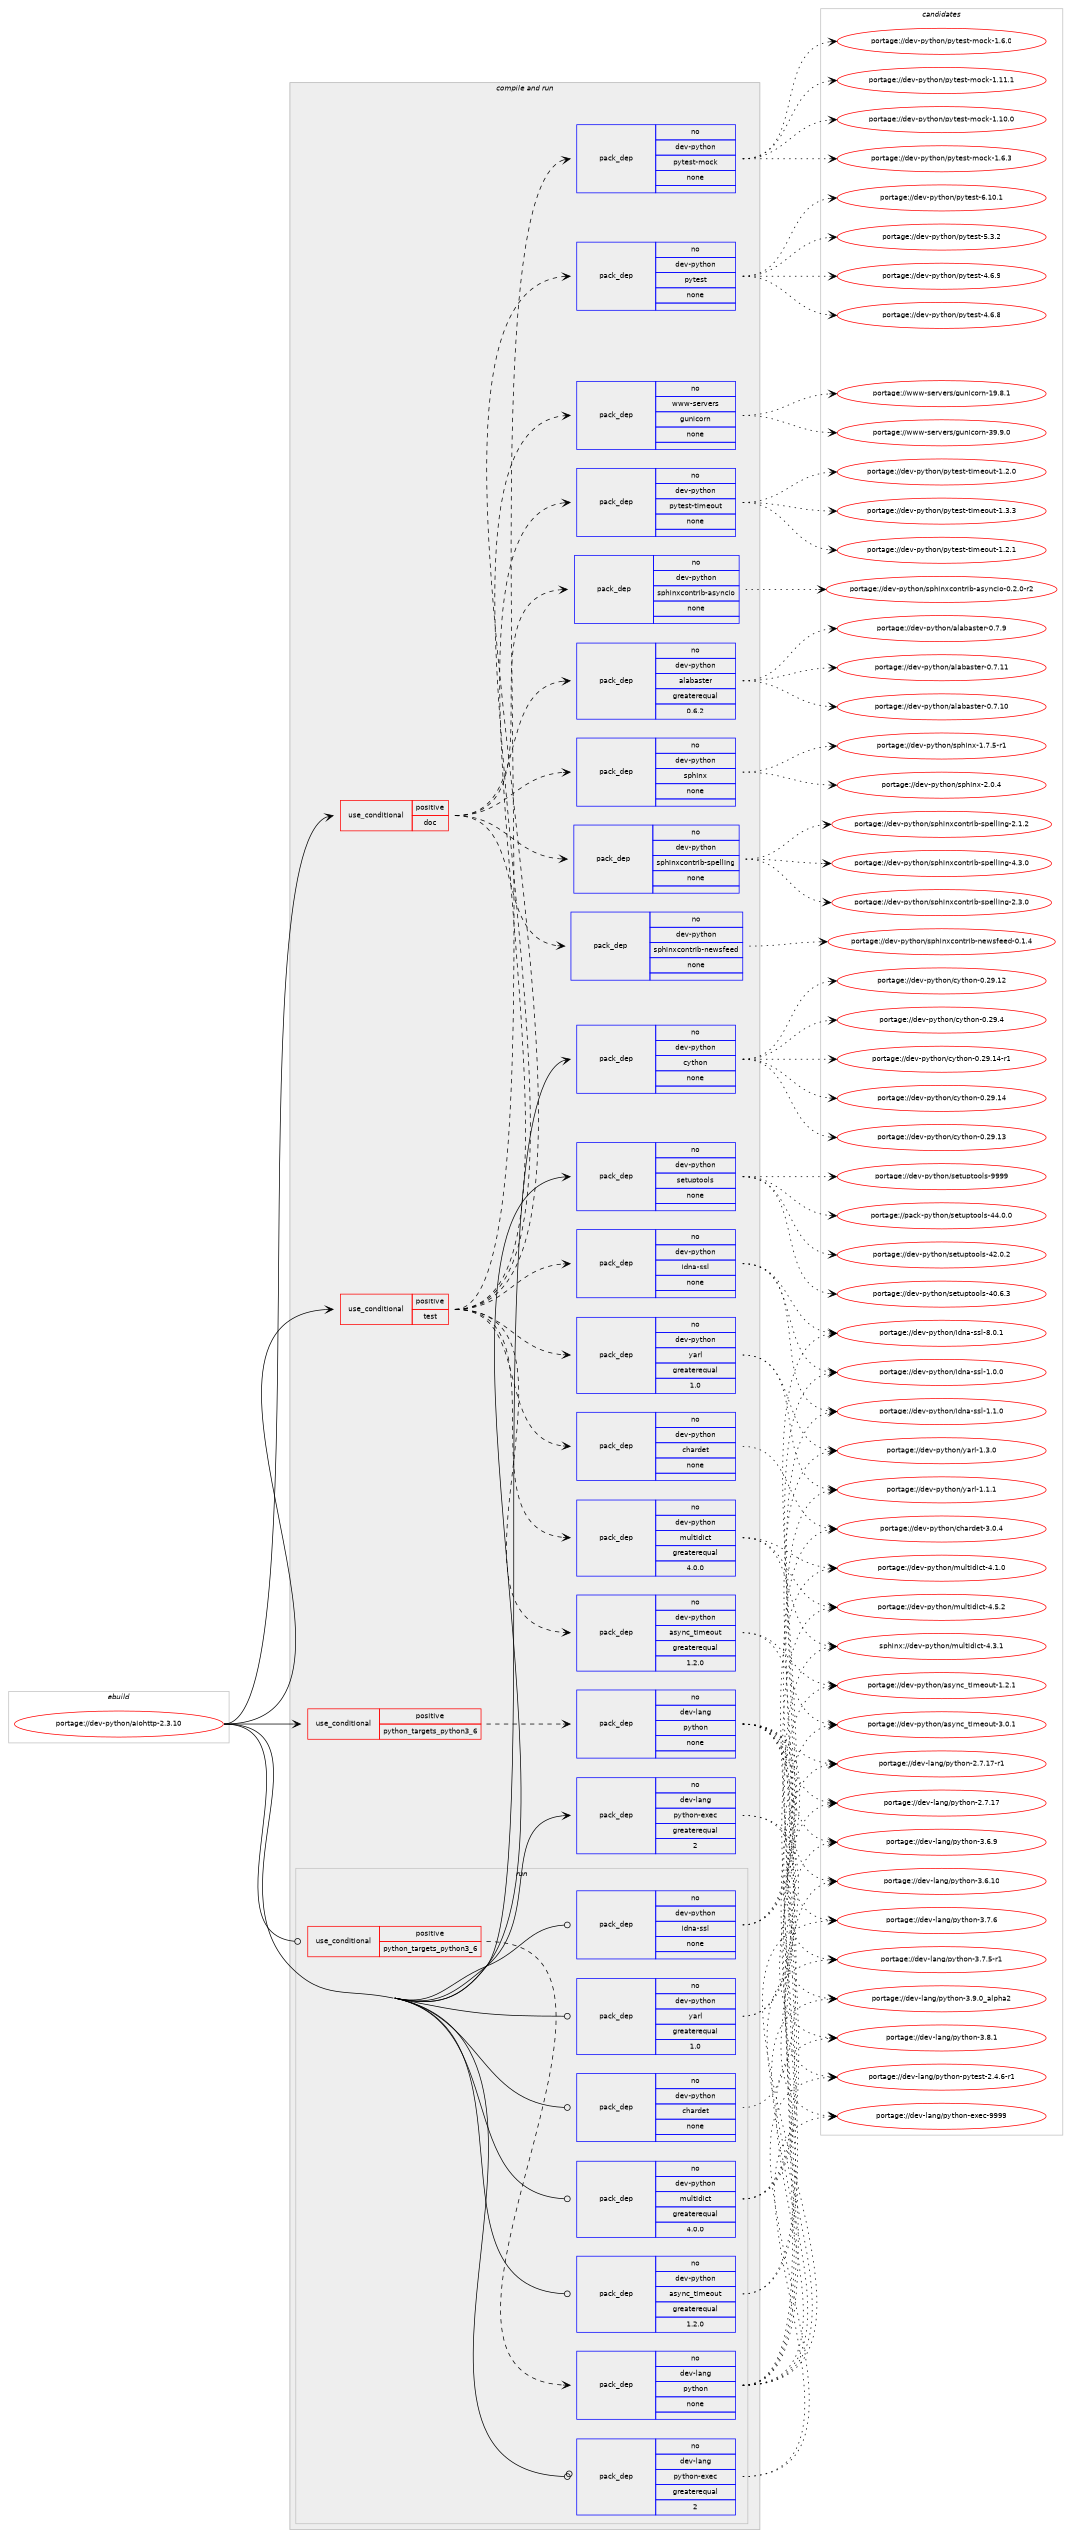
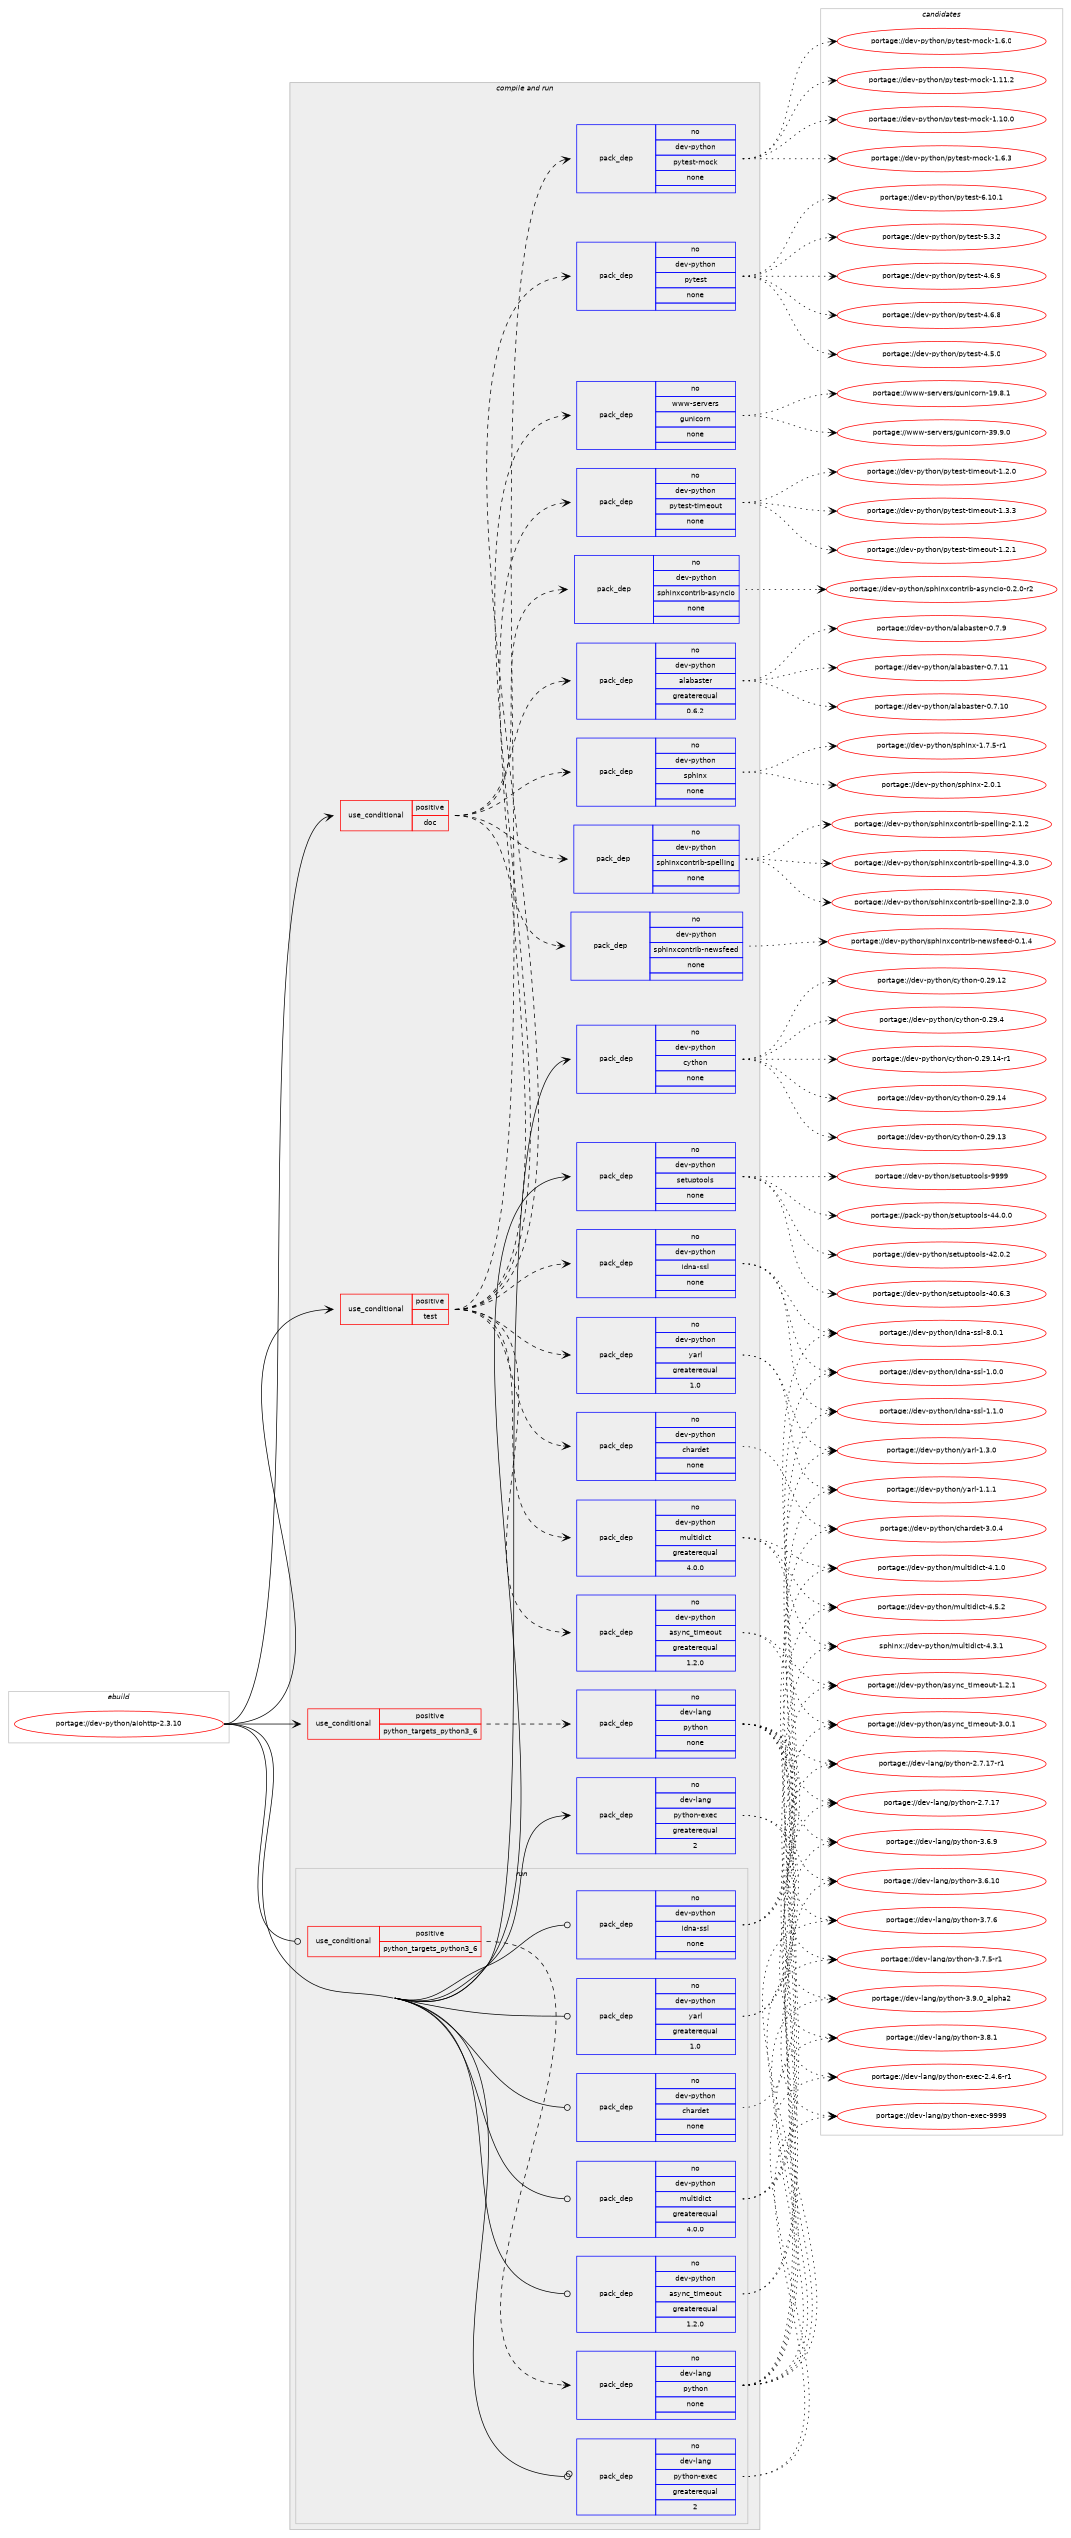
(942, 80) -> (942, 80)
none -> (942, 355)
(942, 785) -> (942, 785)
(942, 2077) -> (942, 2077)
